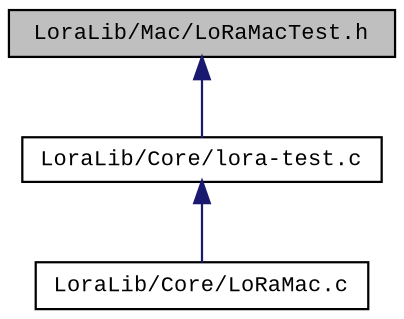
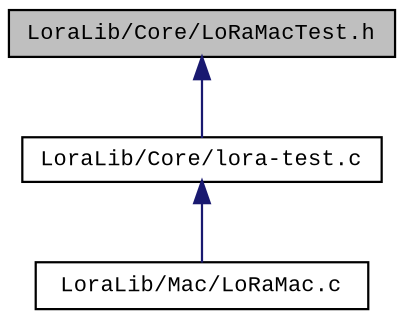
(202, 33) -> (202, 33)
(202, 286) -> (202, 286)
